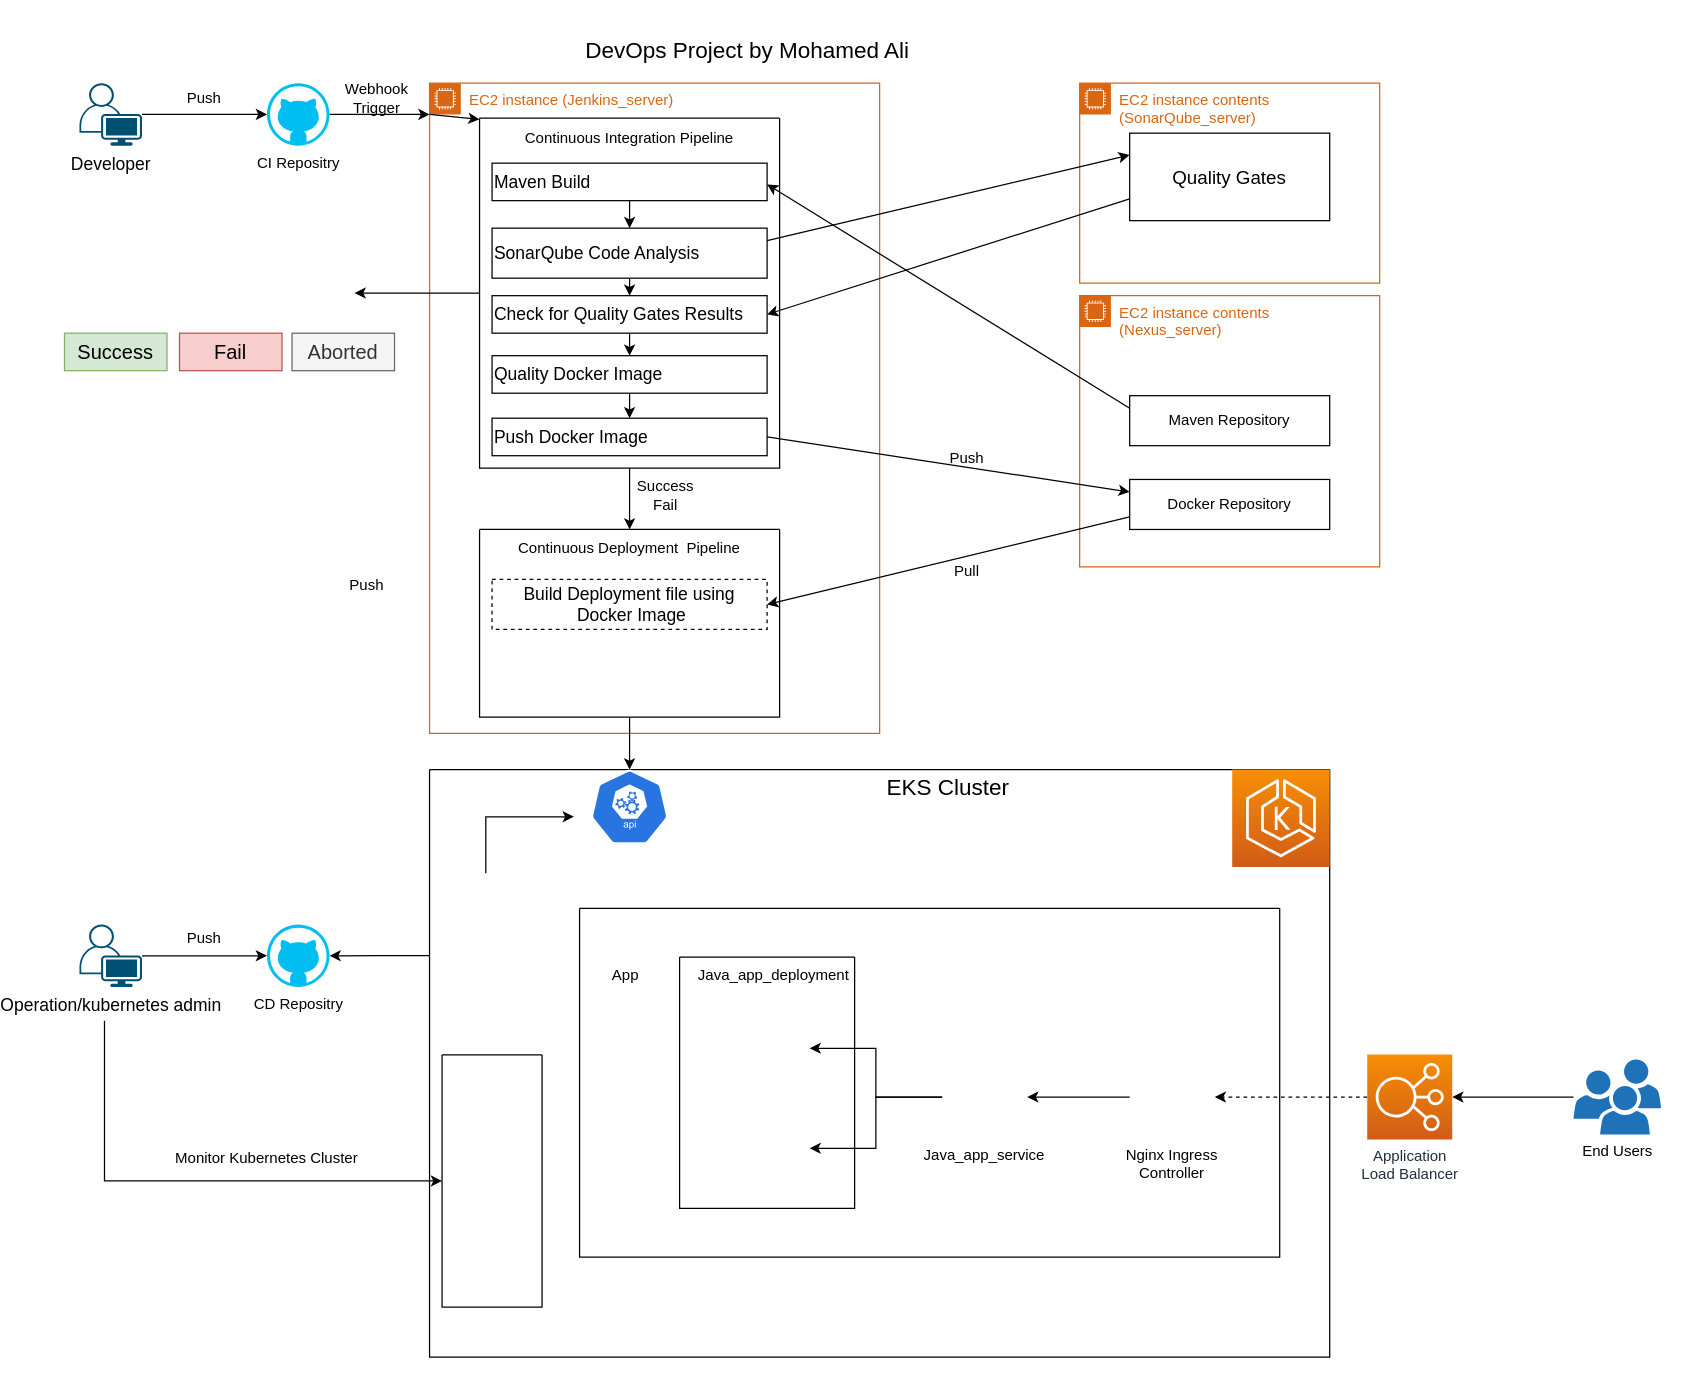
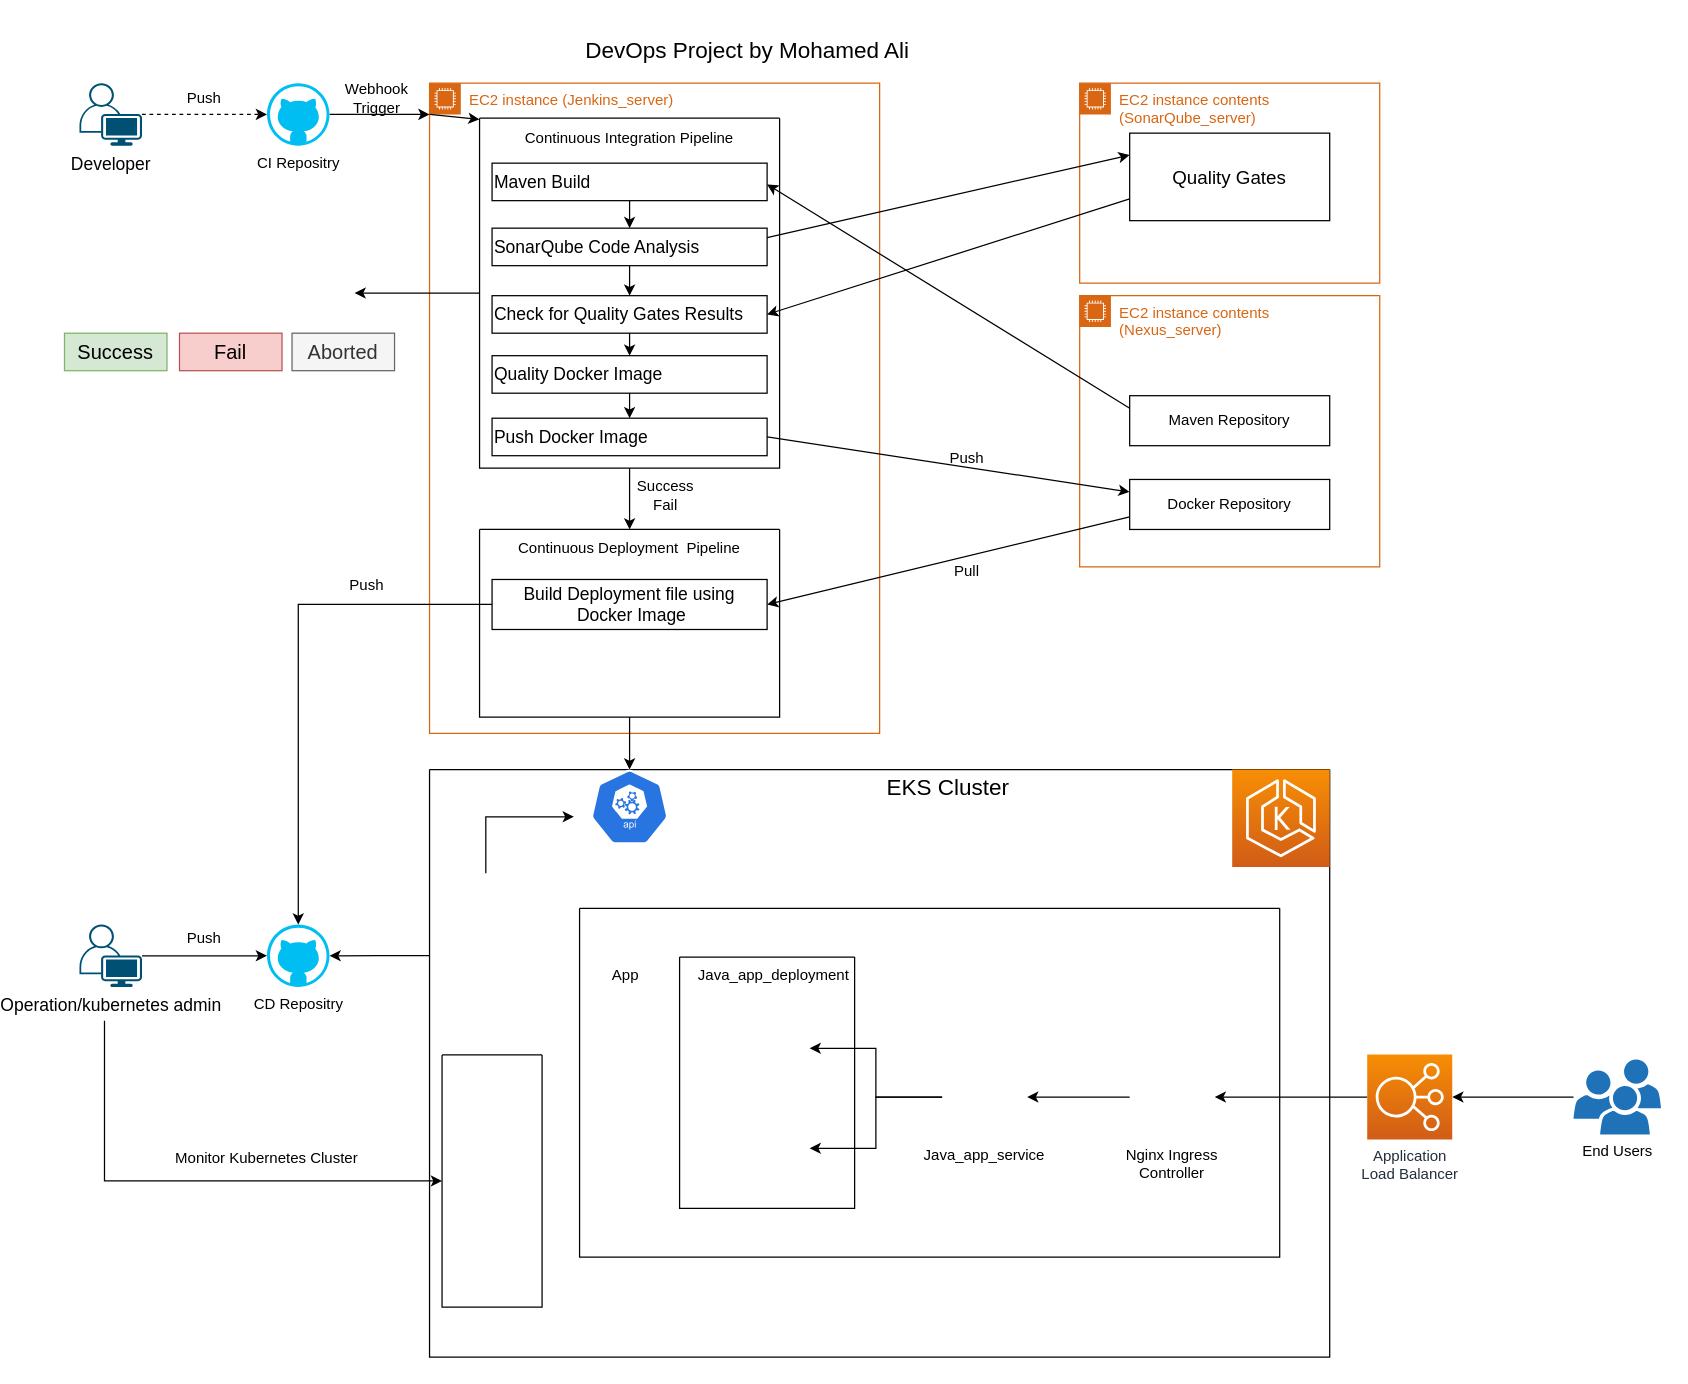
(200, 114) -> (200, 114)
(629, 253) -> (629, 247)
(629, 604) -> (629, 604)
none -> (298, 663)
(1294, 1097) -> (1294, 1097)
